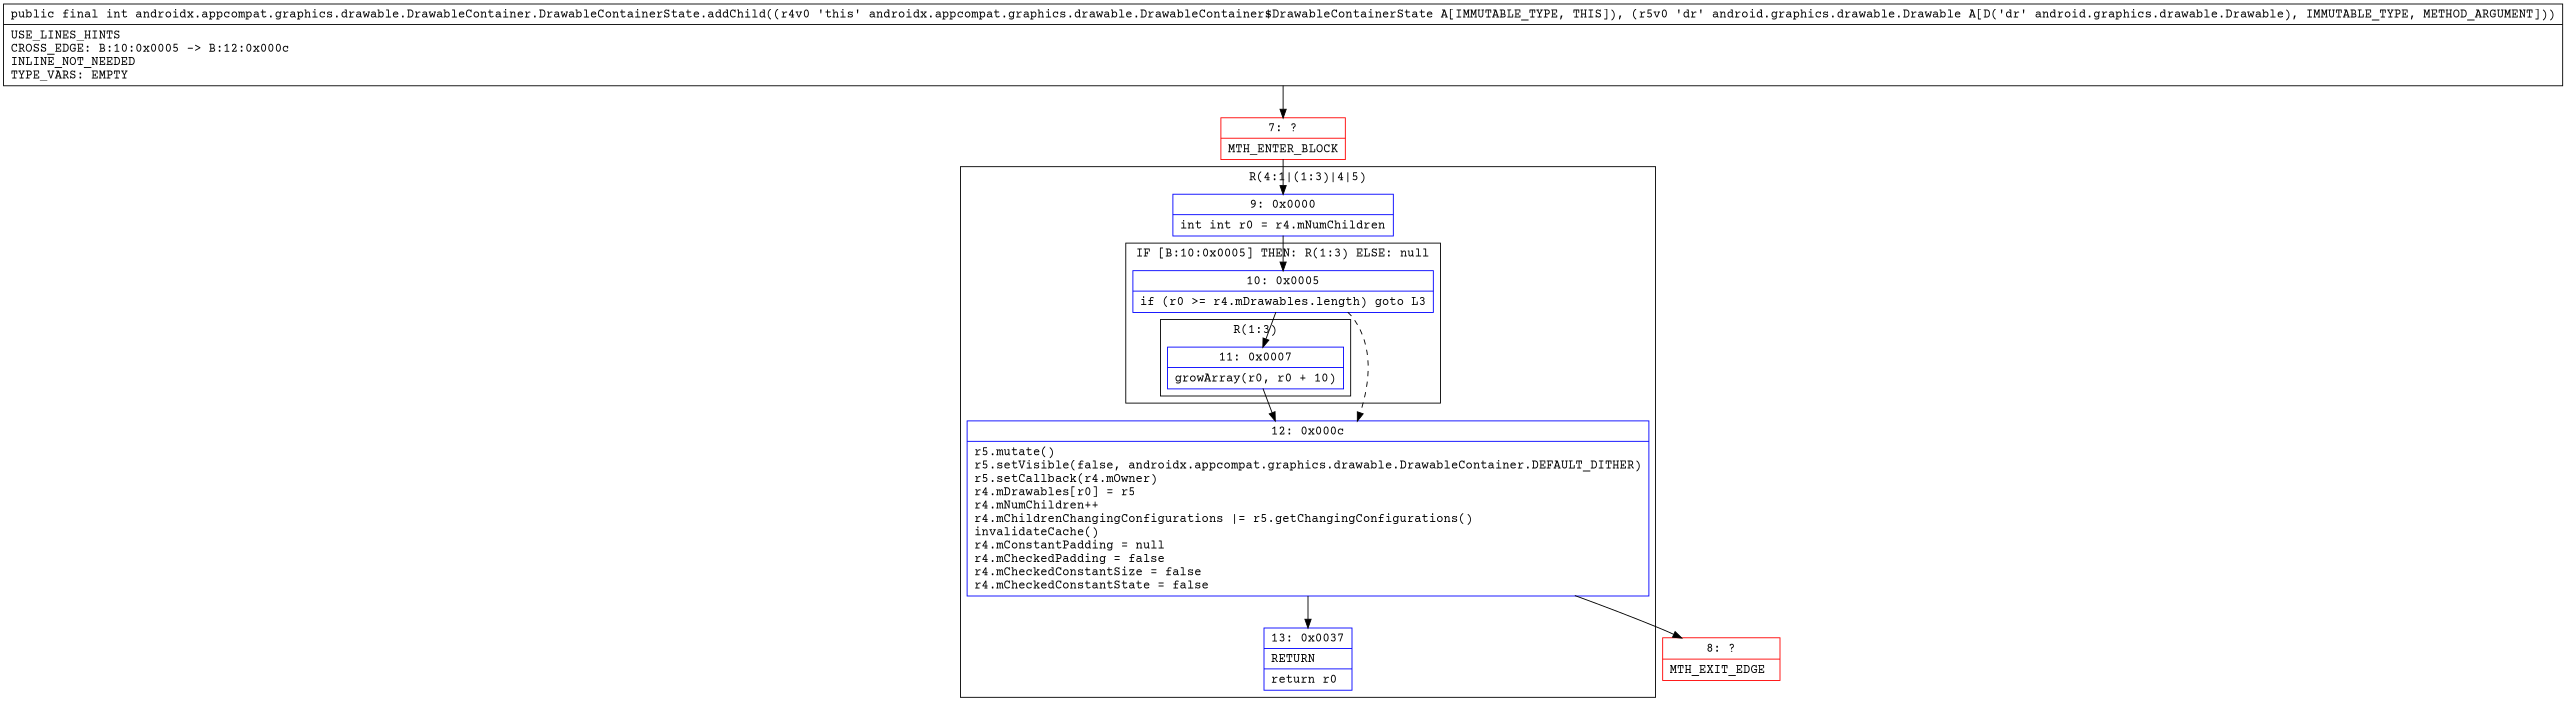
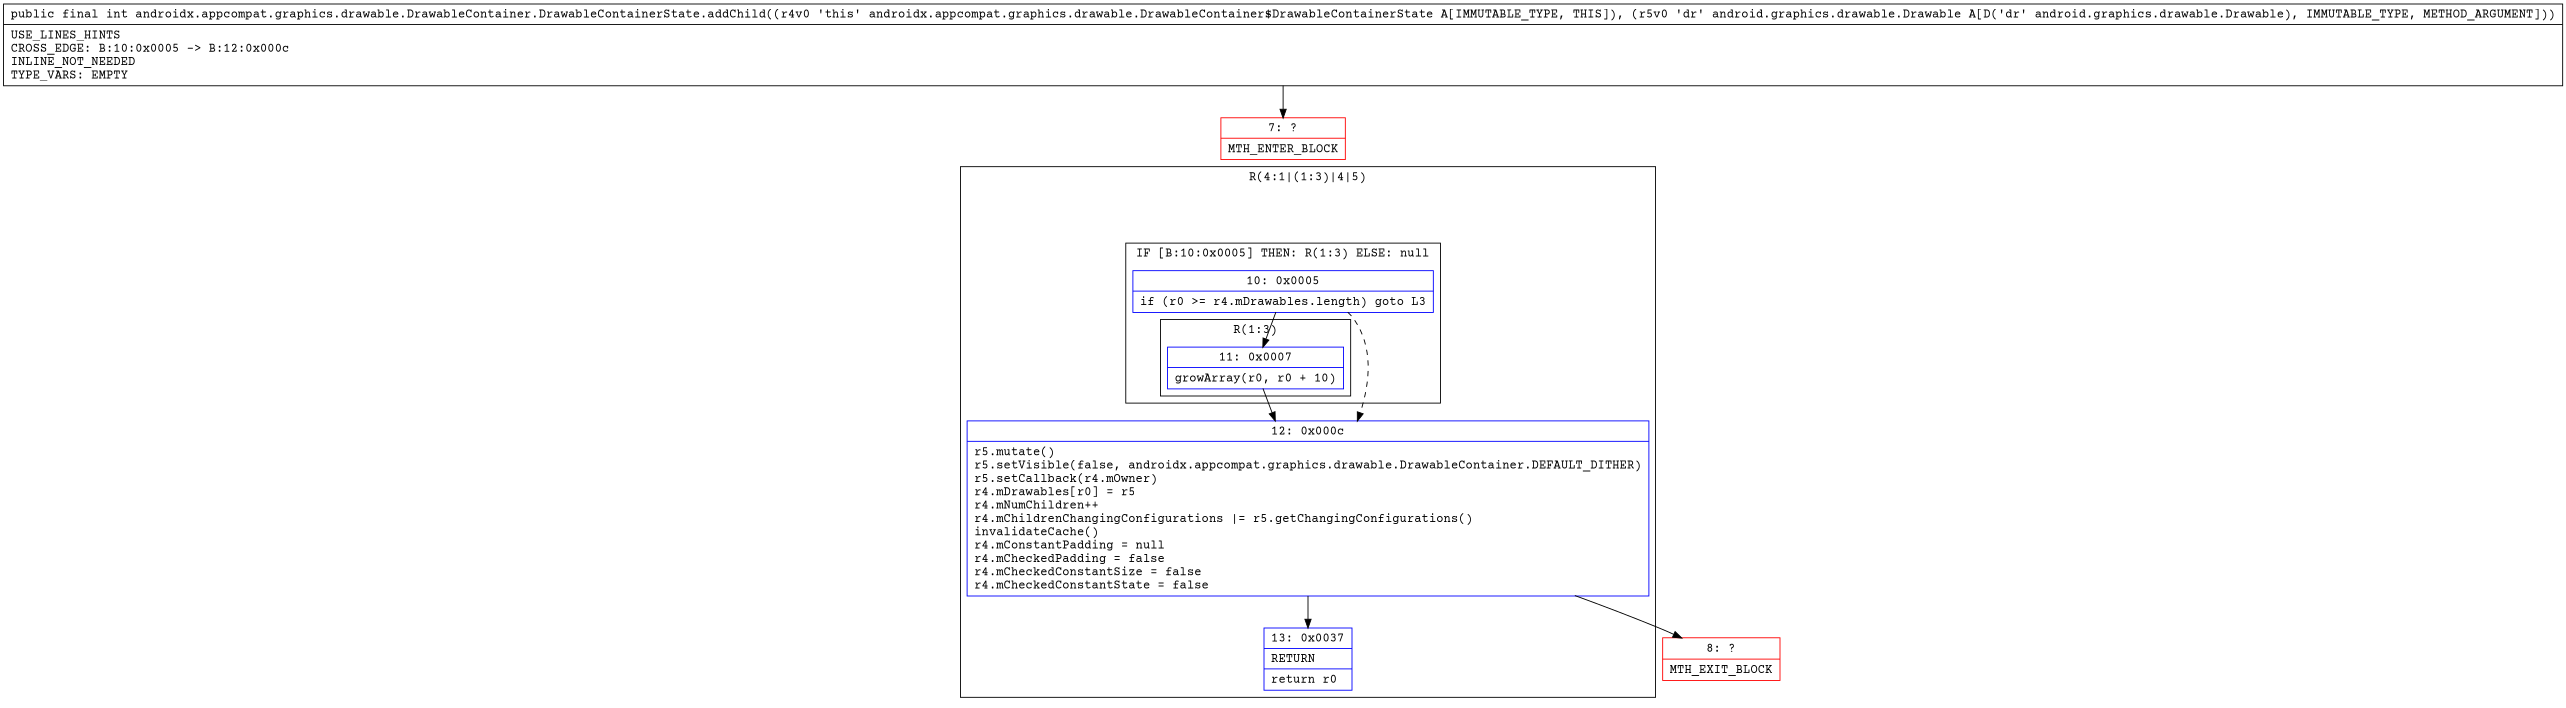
(1283, 215) -> none
(1718, 669) -> (1721, 669)
